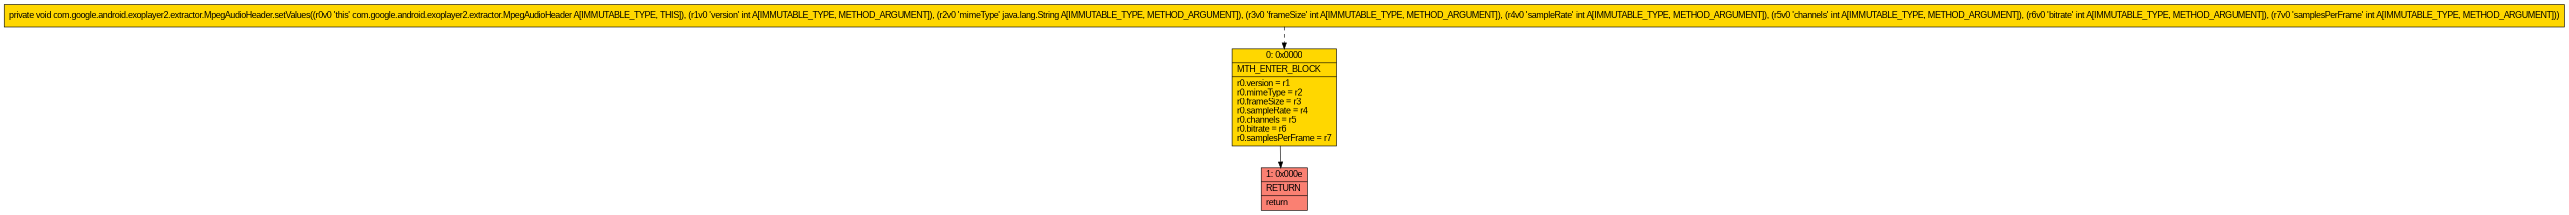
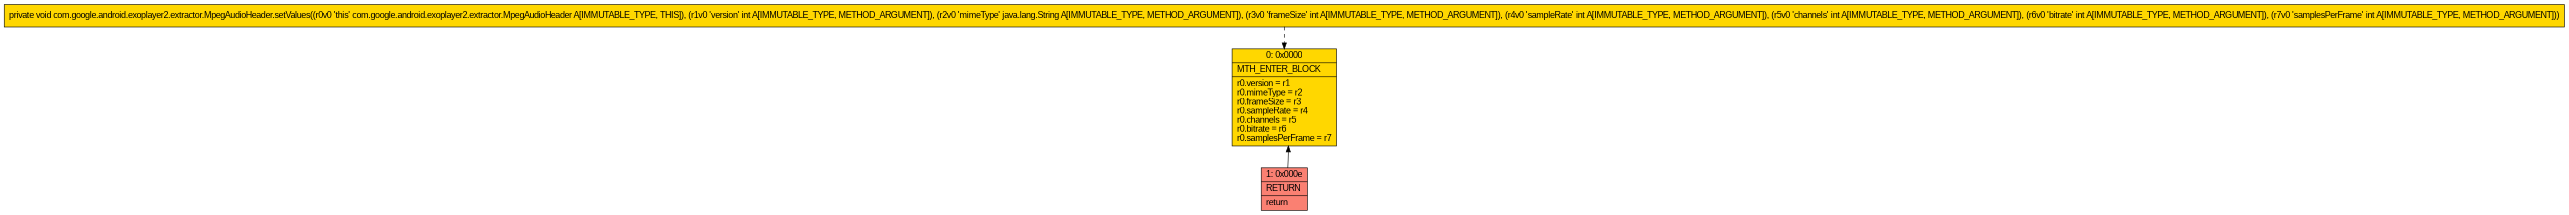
(1280, 154) -> (1288, 160)
